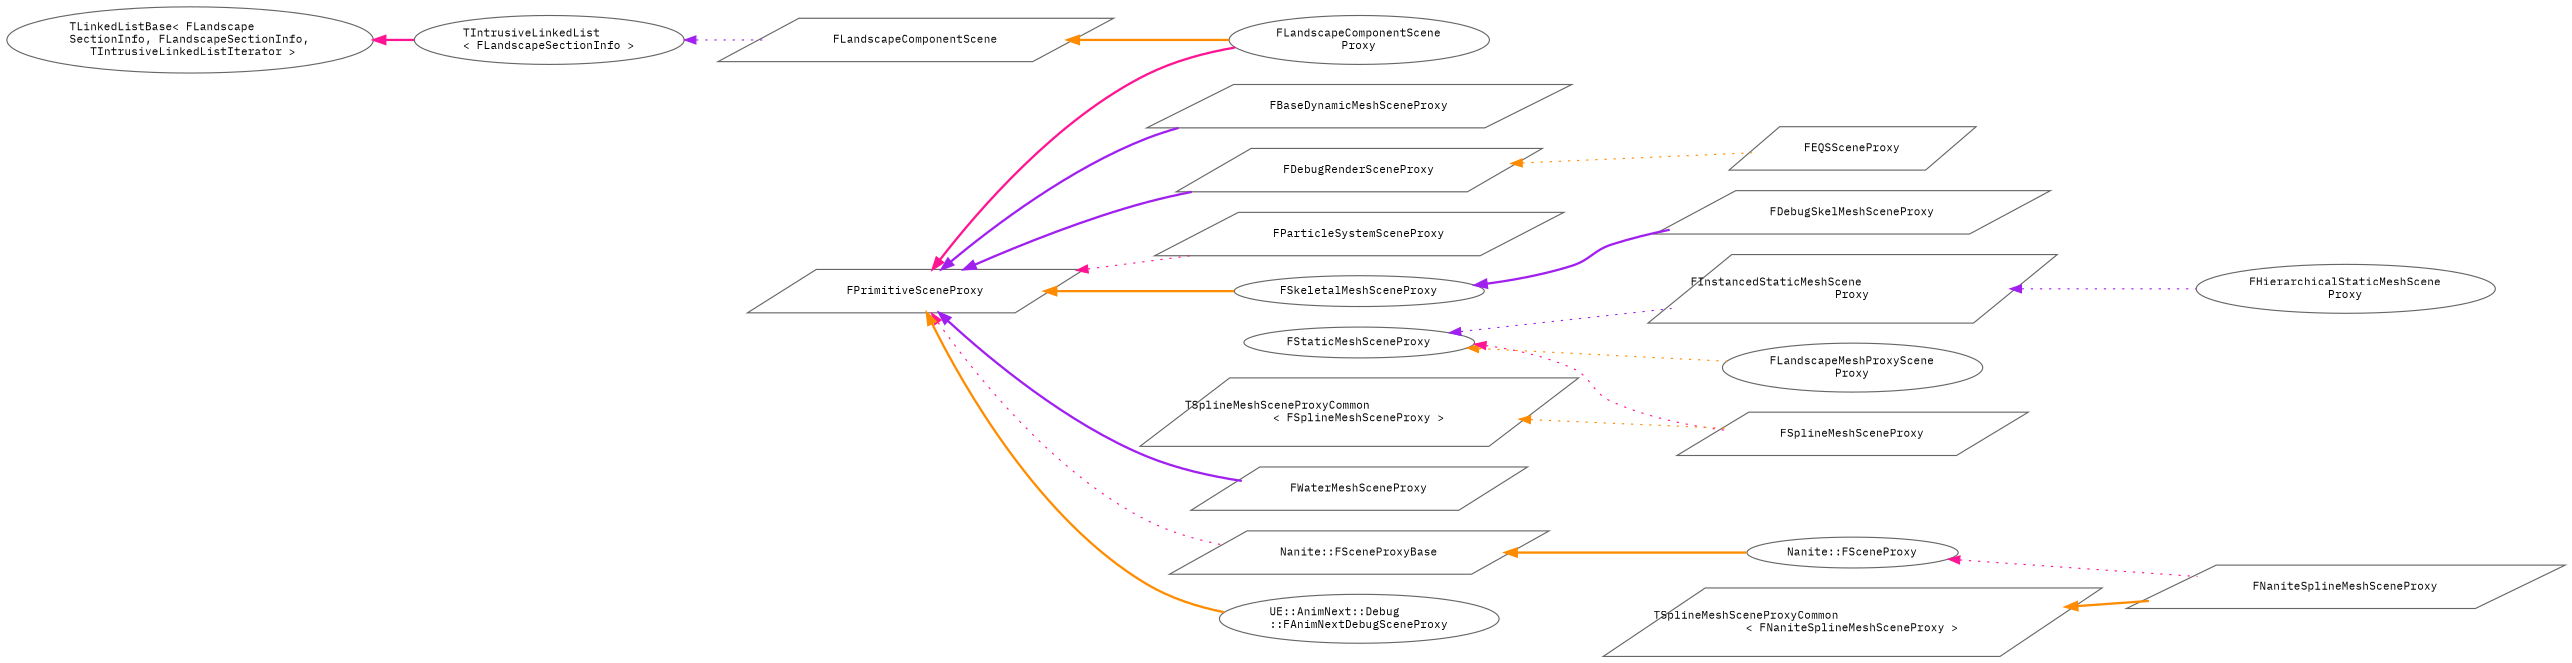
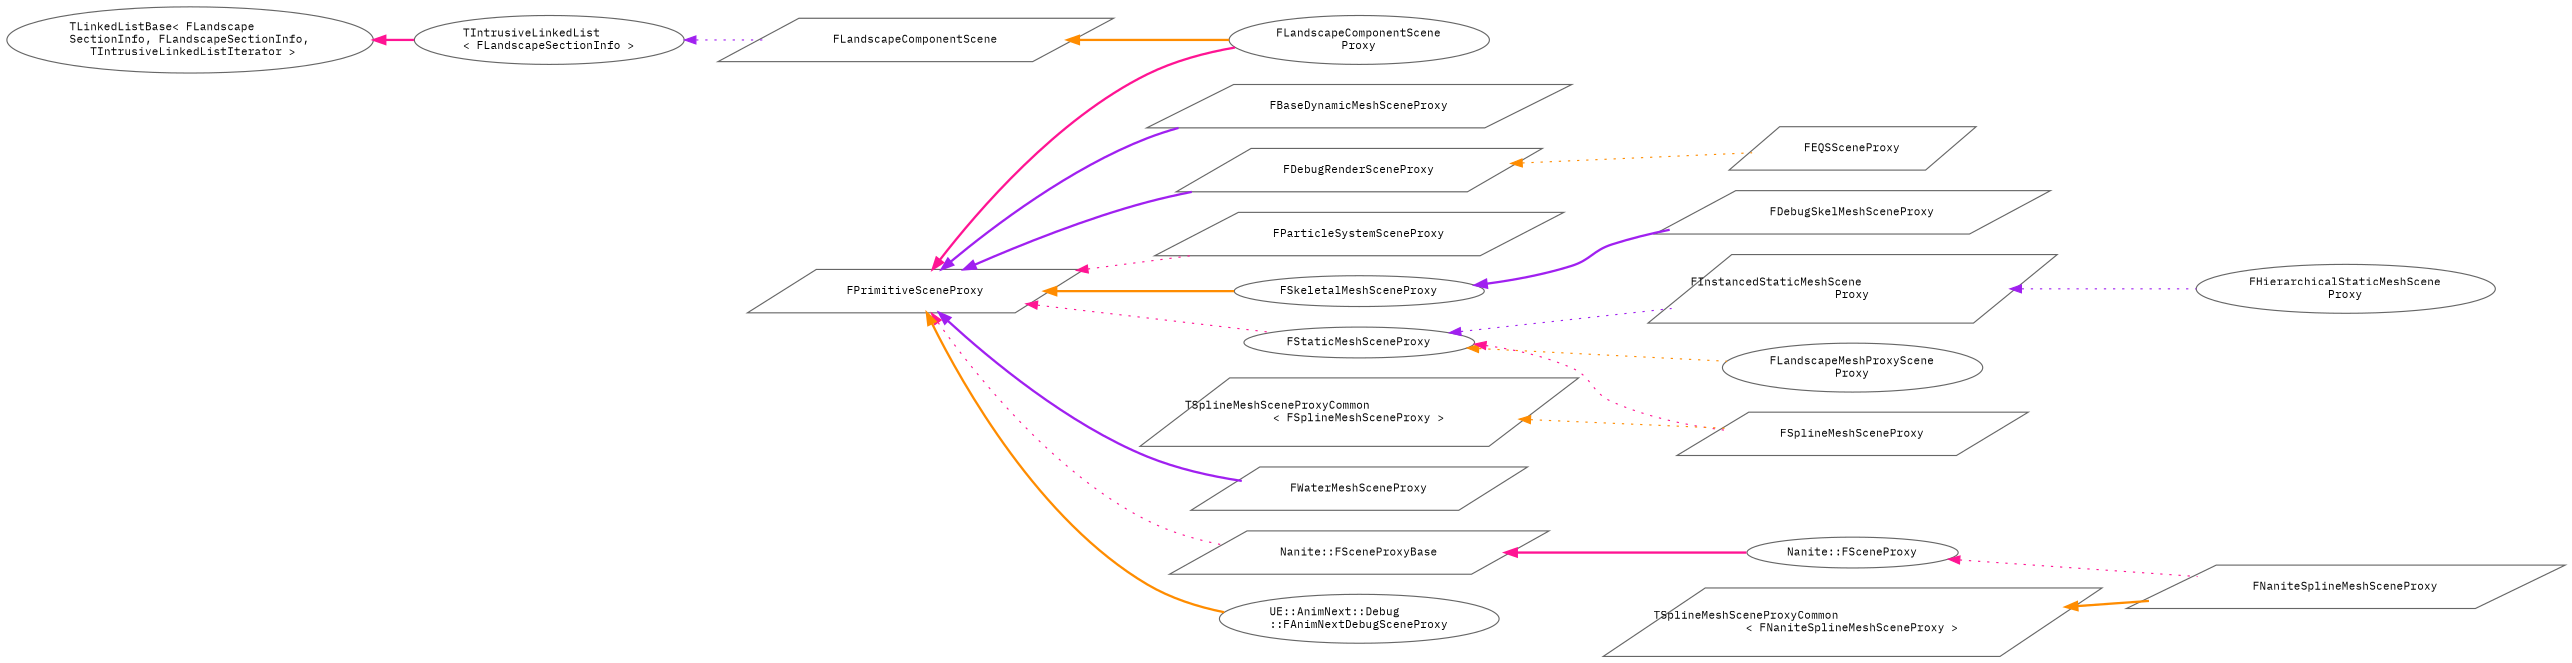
none -> (1155, 319)
(1632, 553) -> (1632, 553)
